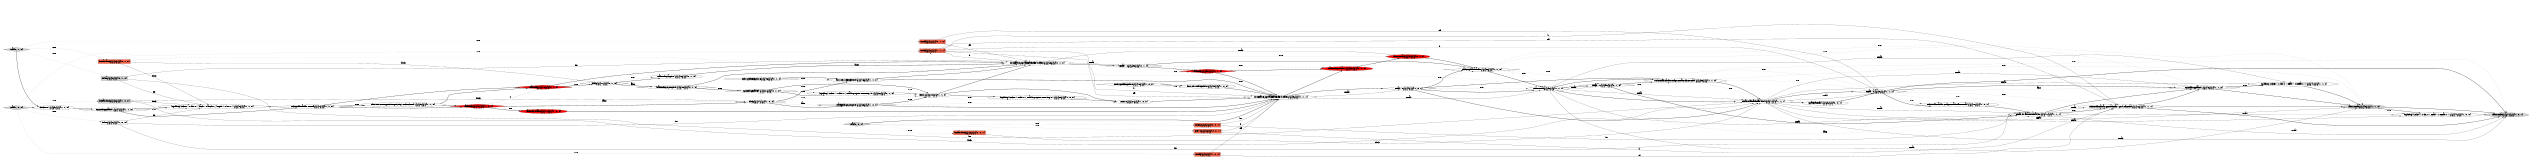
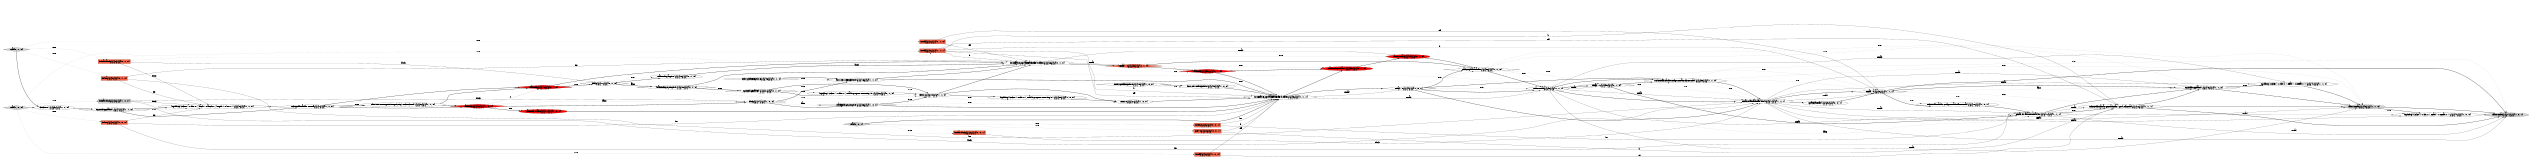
(1134, 66) -> (1134, 66)
(114, 78) -> (114, 78)
none -> (1690, 90)
(114, 123) -> (114, 123)
